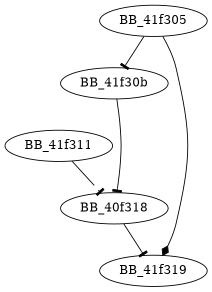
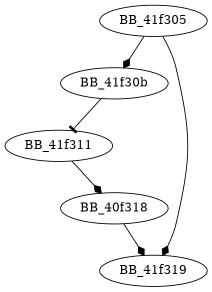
(135, 50) -> (135, 50)
(121, 144) -> (88, 113)
(83, 173) -> (83, 173)
(133, 238) -> (133, 238)
